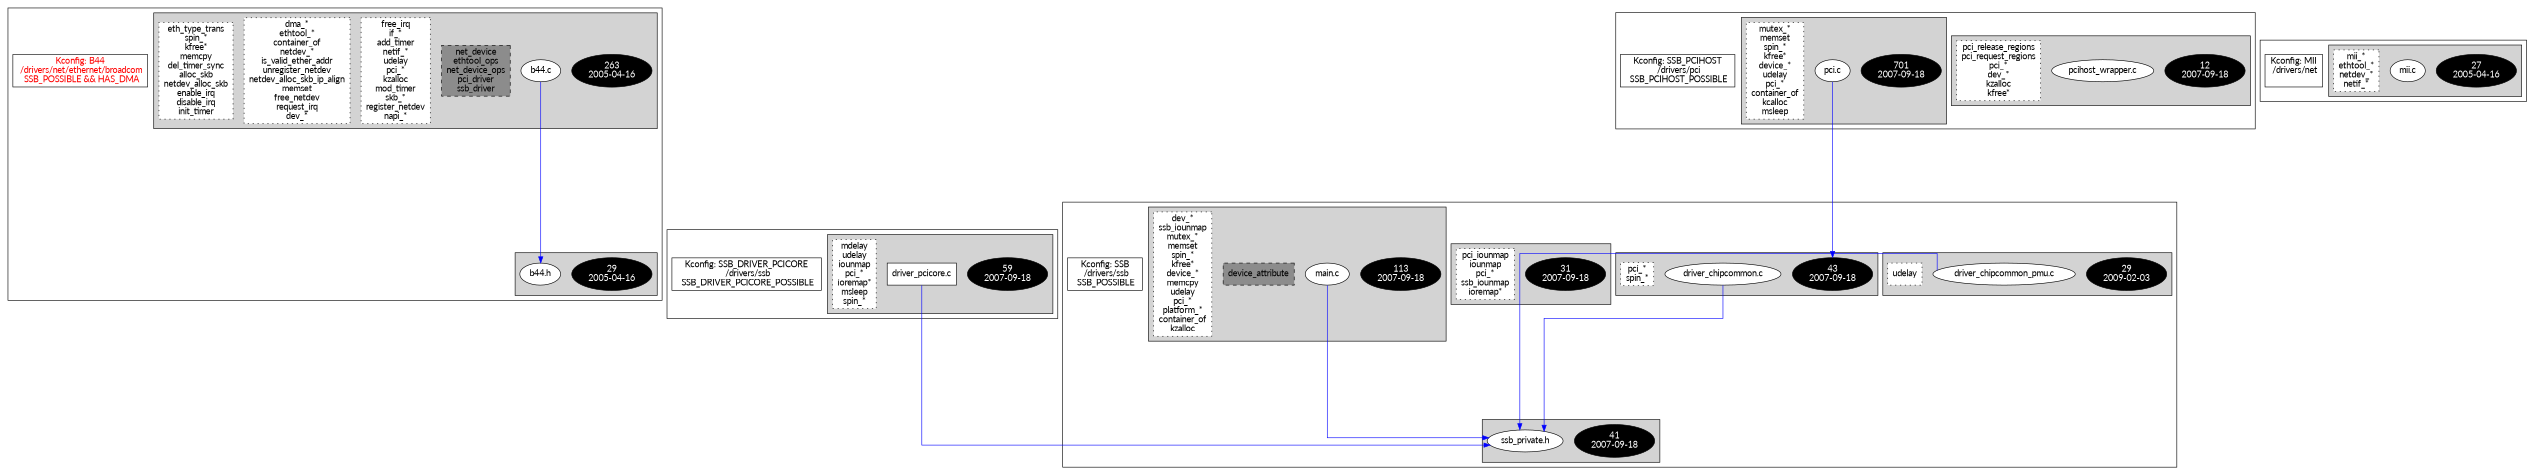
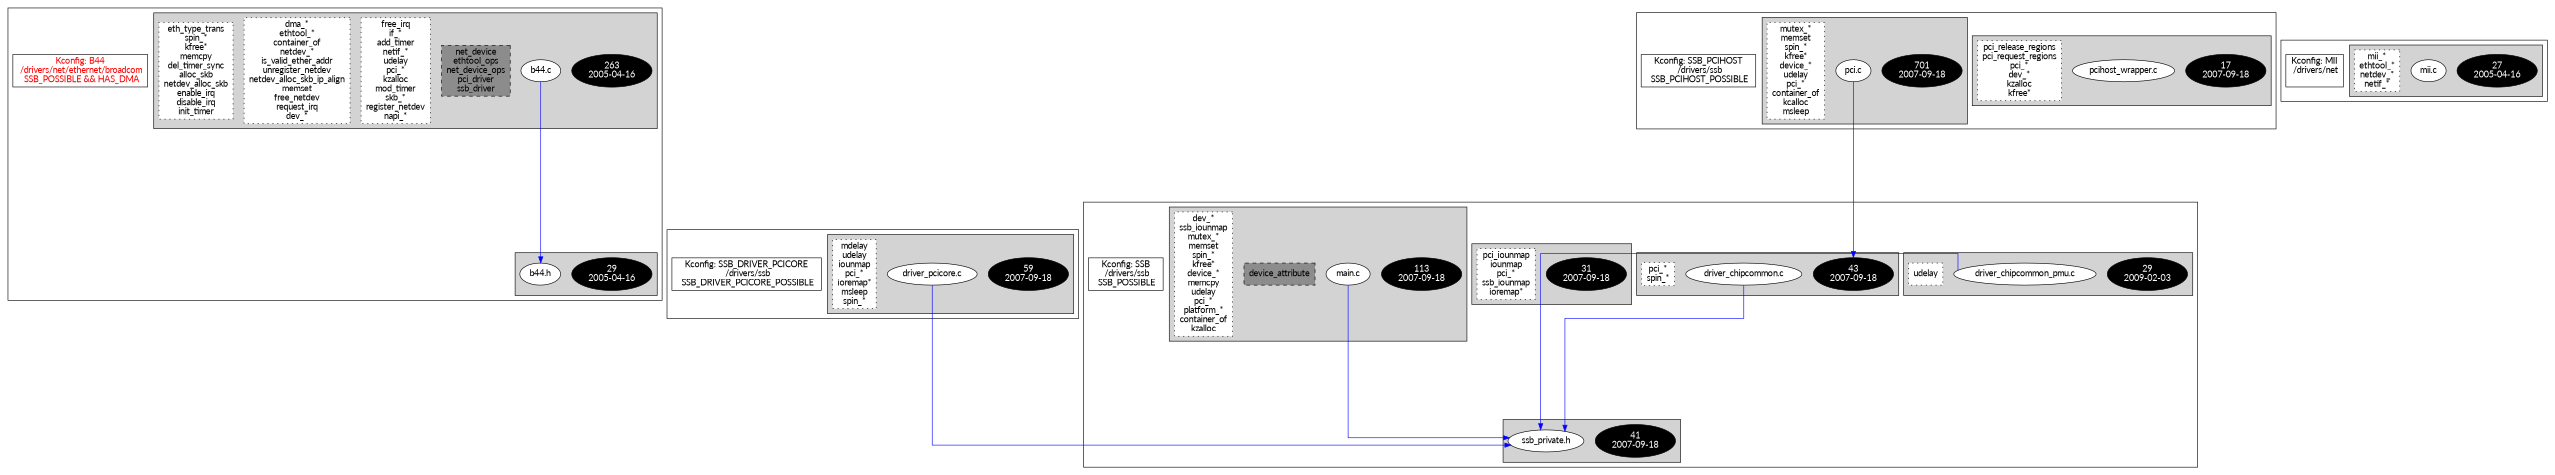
(1678, 71) -> (1698, 71)
(2205, 71) -> (2226, 71)
(922, 274) -> (932, 274)
